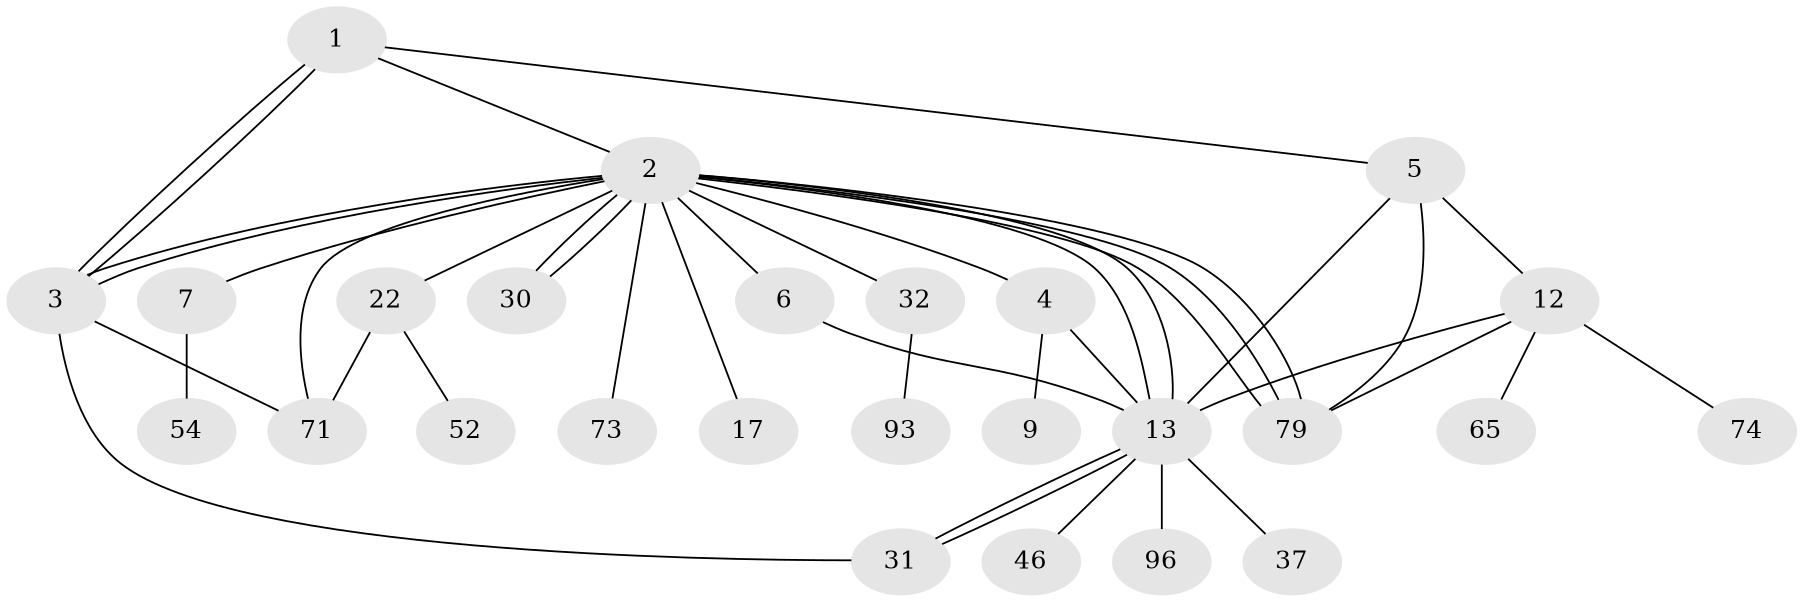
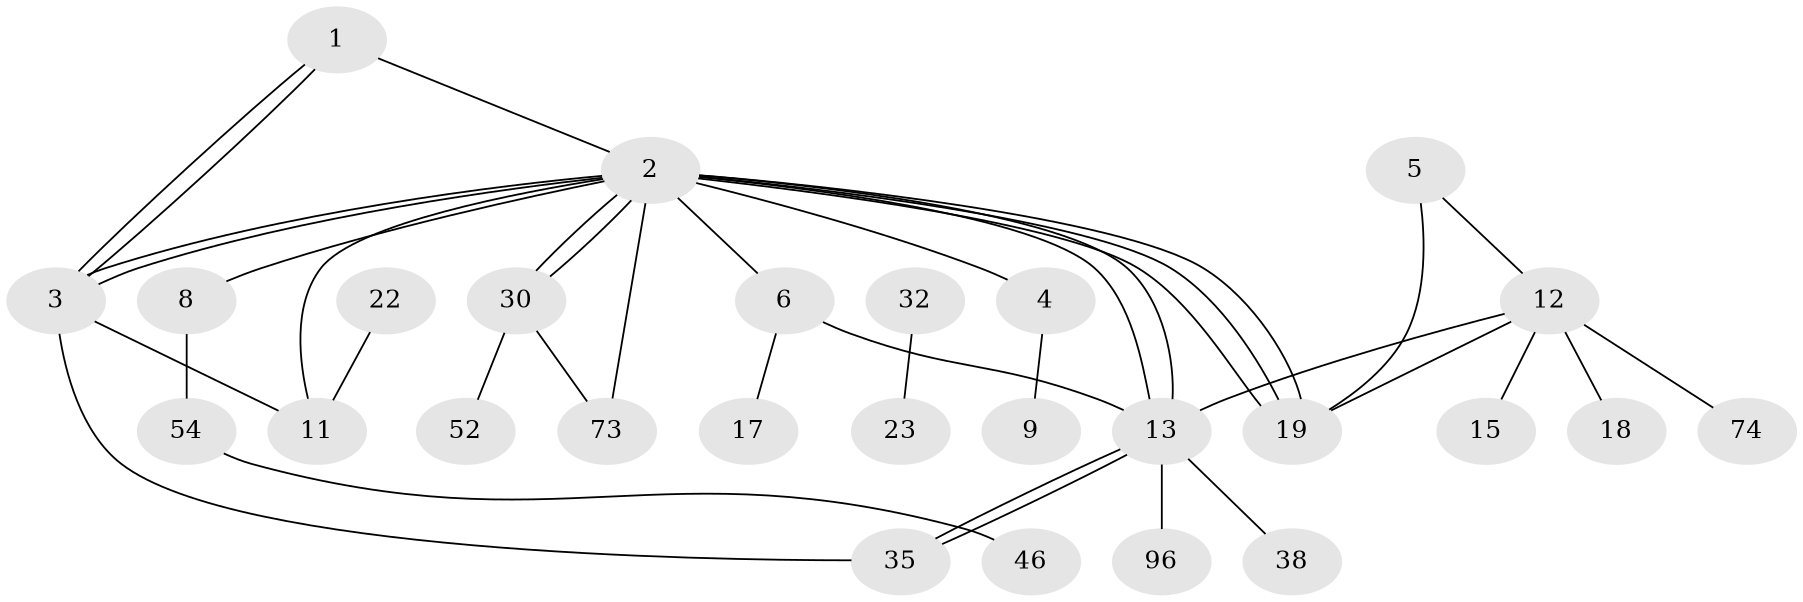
(876, 105) -> none
(518, 236) -> none
(783, 236) -> none
(187, 301) -> (187, 301)
(700, 301) -> (767, 366)
(1289, 301) -> none
(426, 366) -> (491, 366)
none -> (562, 366)
(1104, 366) -> none
(317, 431) -> (317, 431)
(901, 431) -> (901, 431)
(1292, 431) -> (1292, 431)
(1486, 431) -> (1486, 431)
none -> (1617, 431)
(1097, 496) -> (609, 497)
(901, 562) -> (901, 562)
(1292, 562) -> (1292, 562)
